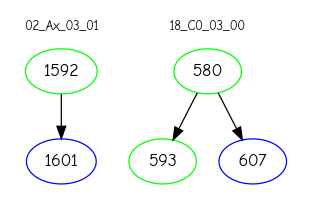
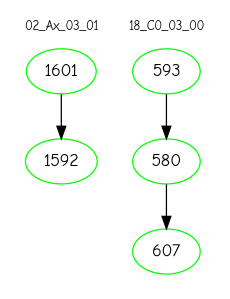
(61, 110) -> (61, 110)
(188, 111) -> (166, 110)
(61, 161) -> (61, 71)
(253, 161) -> (166, 252)
